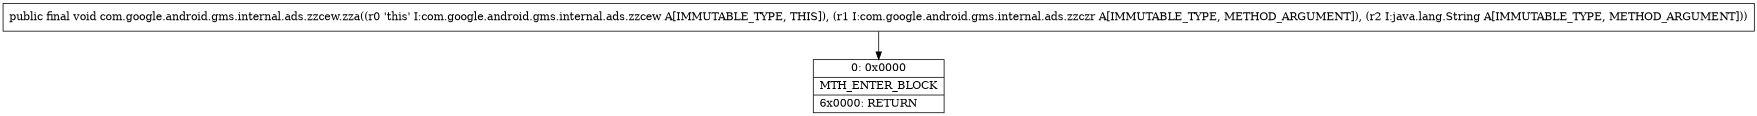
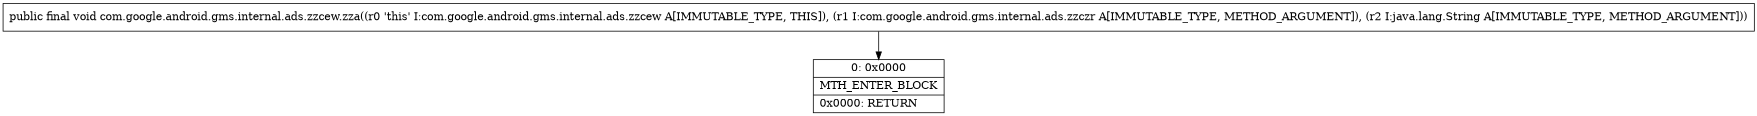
(874, 103) -> (874, 103)
